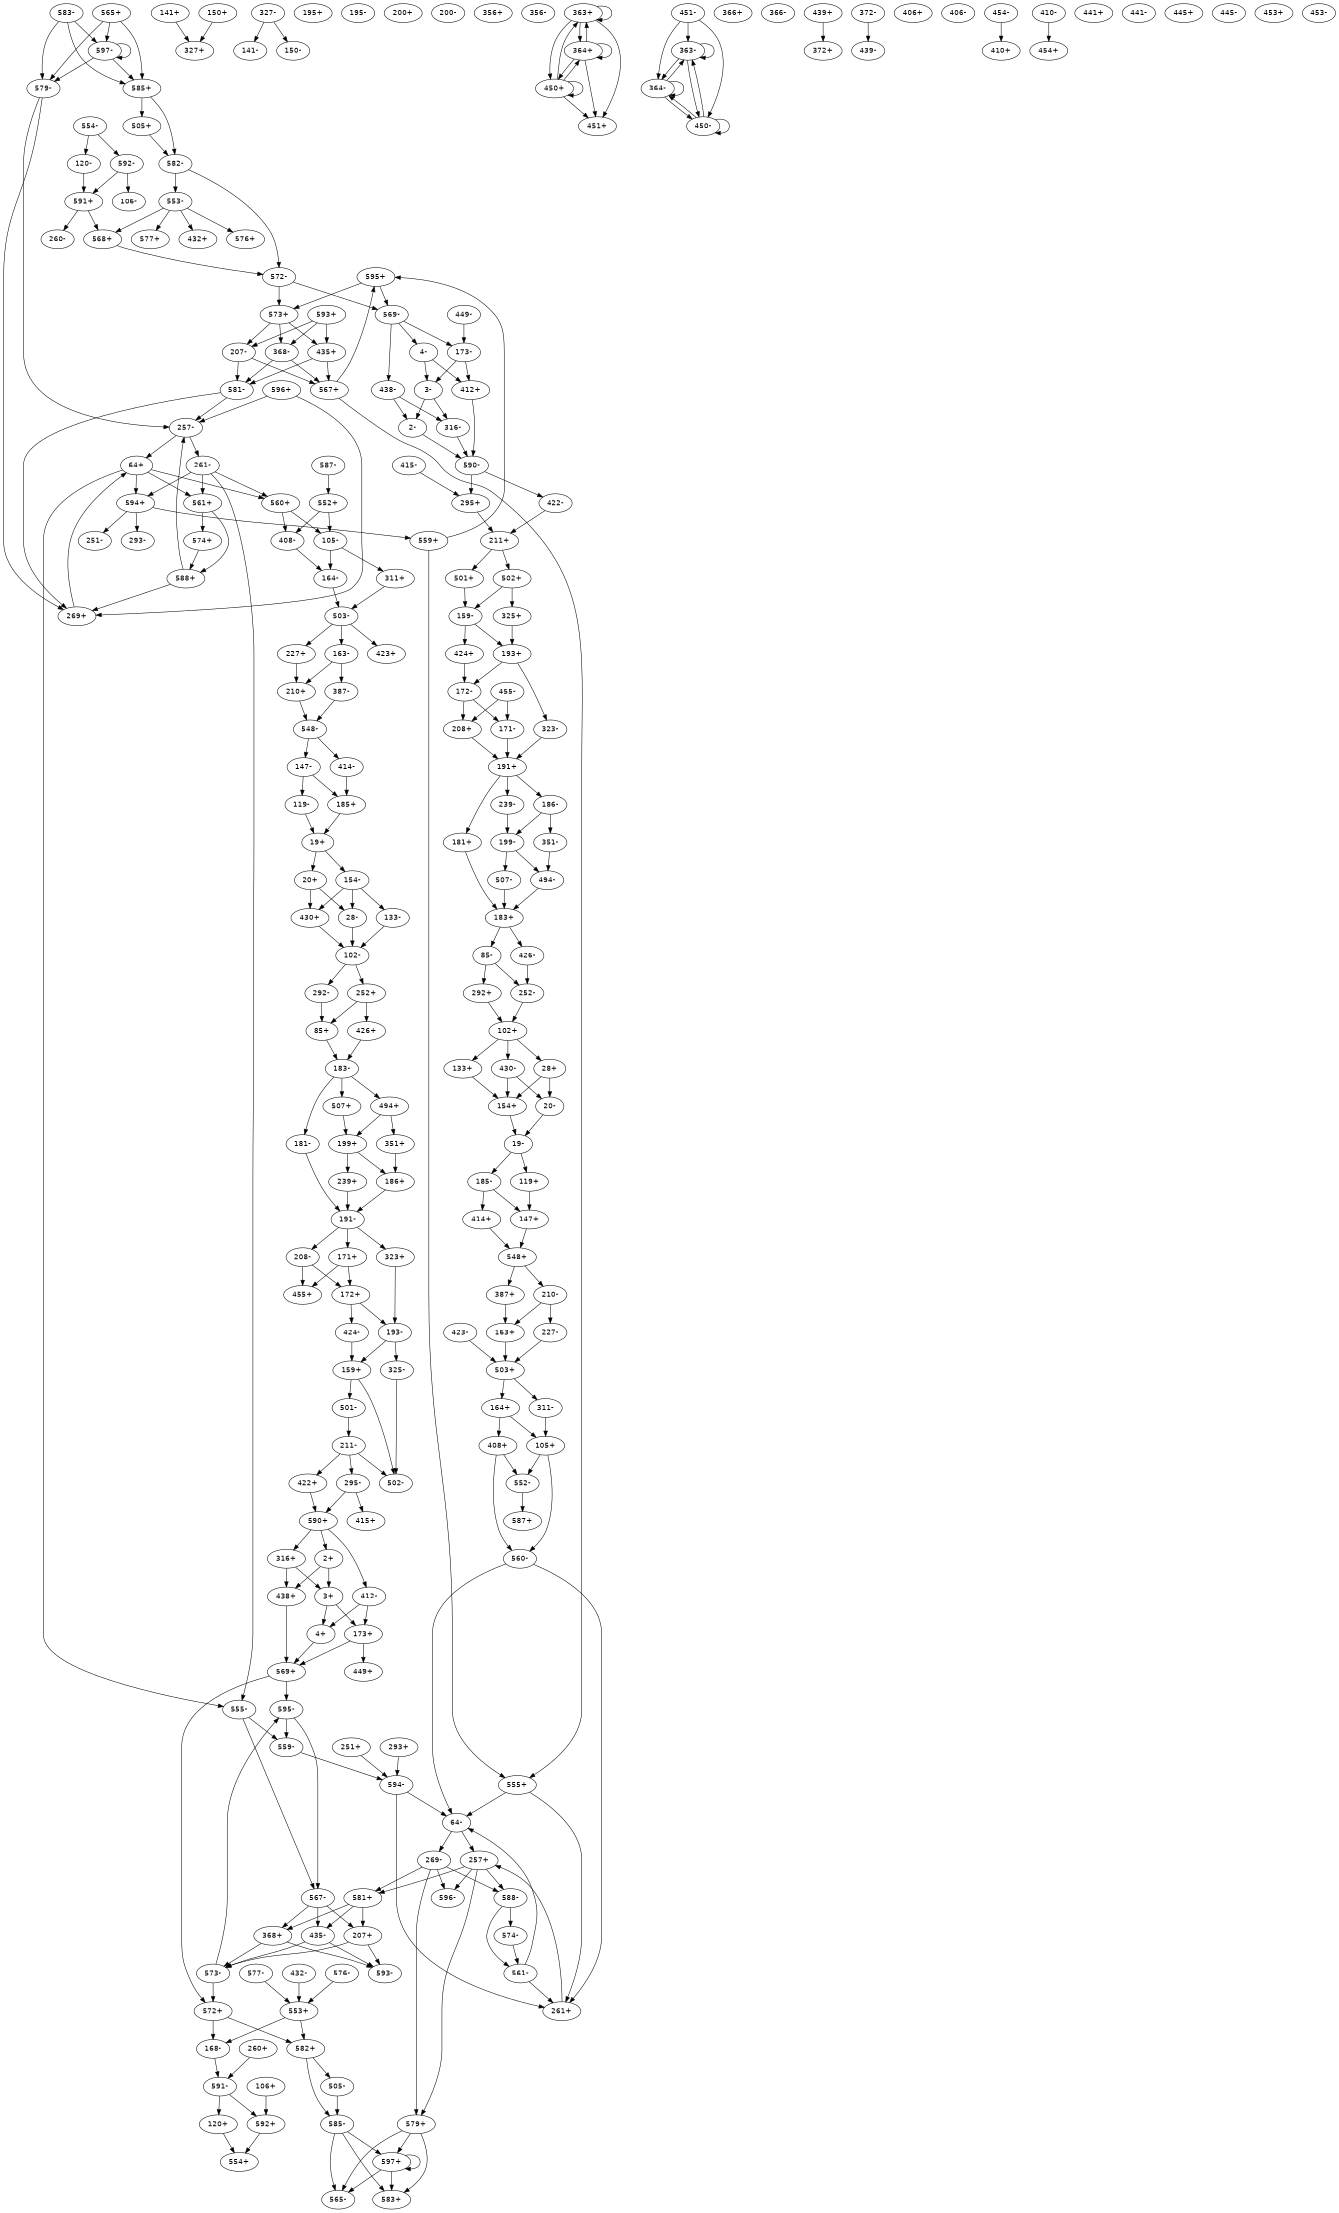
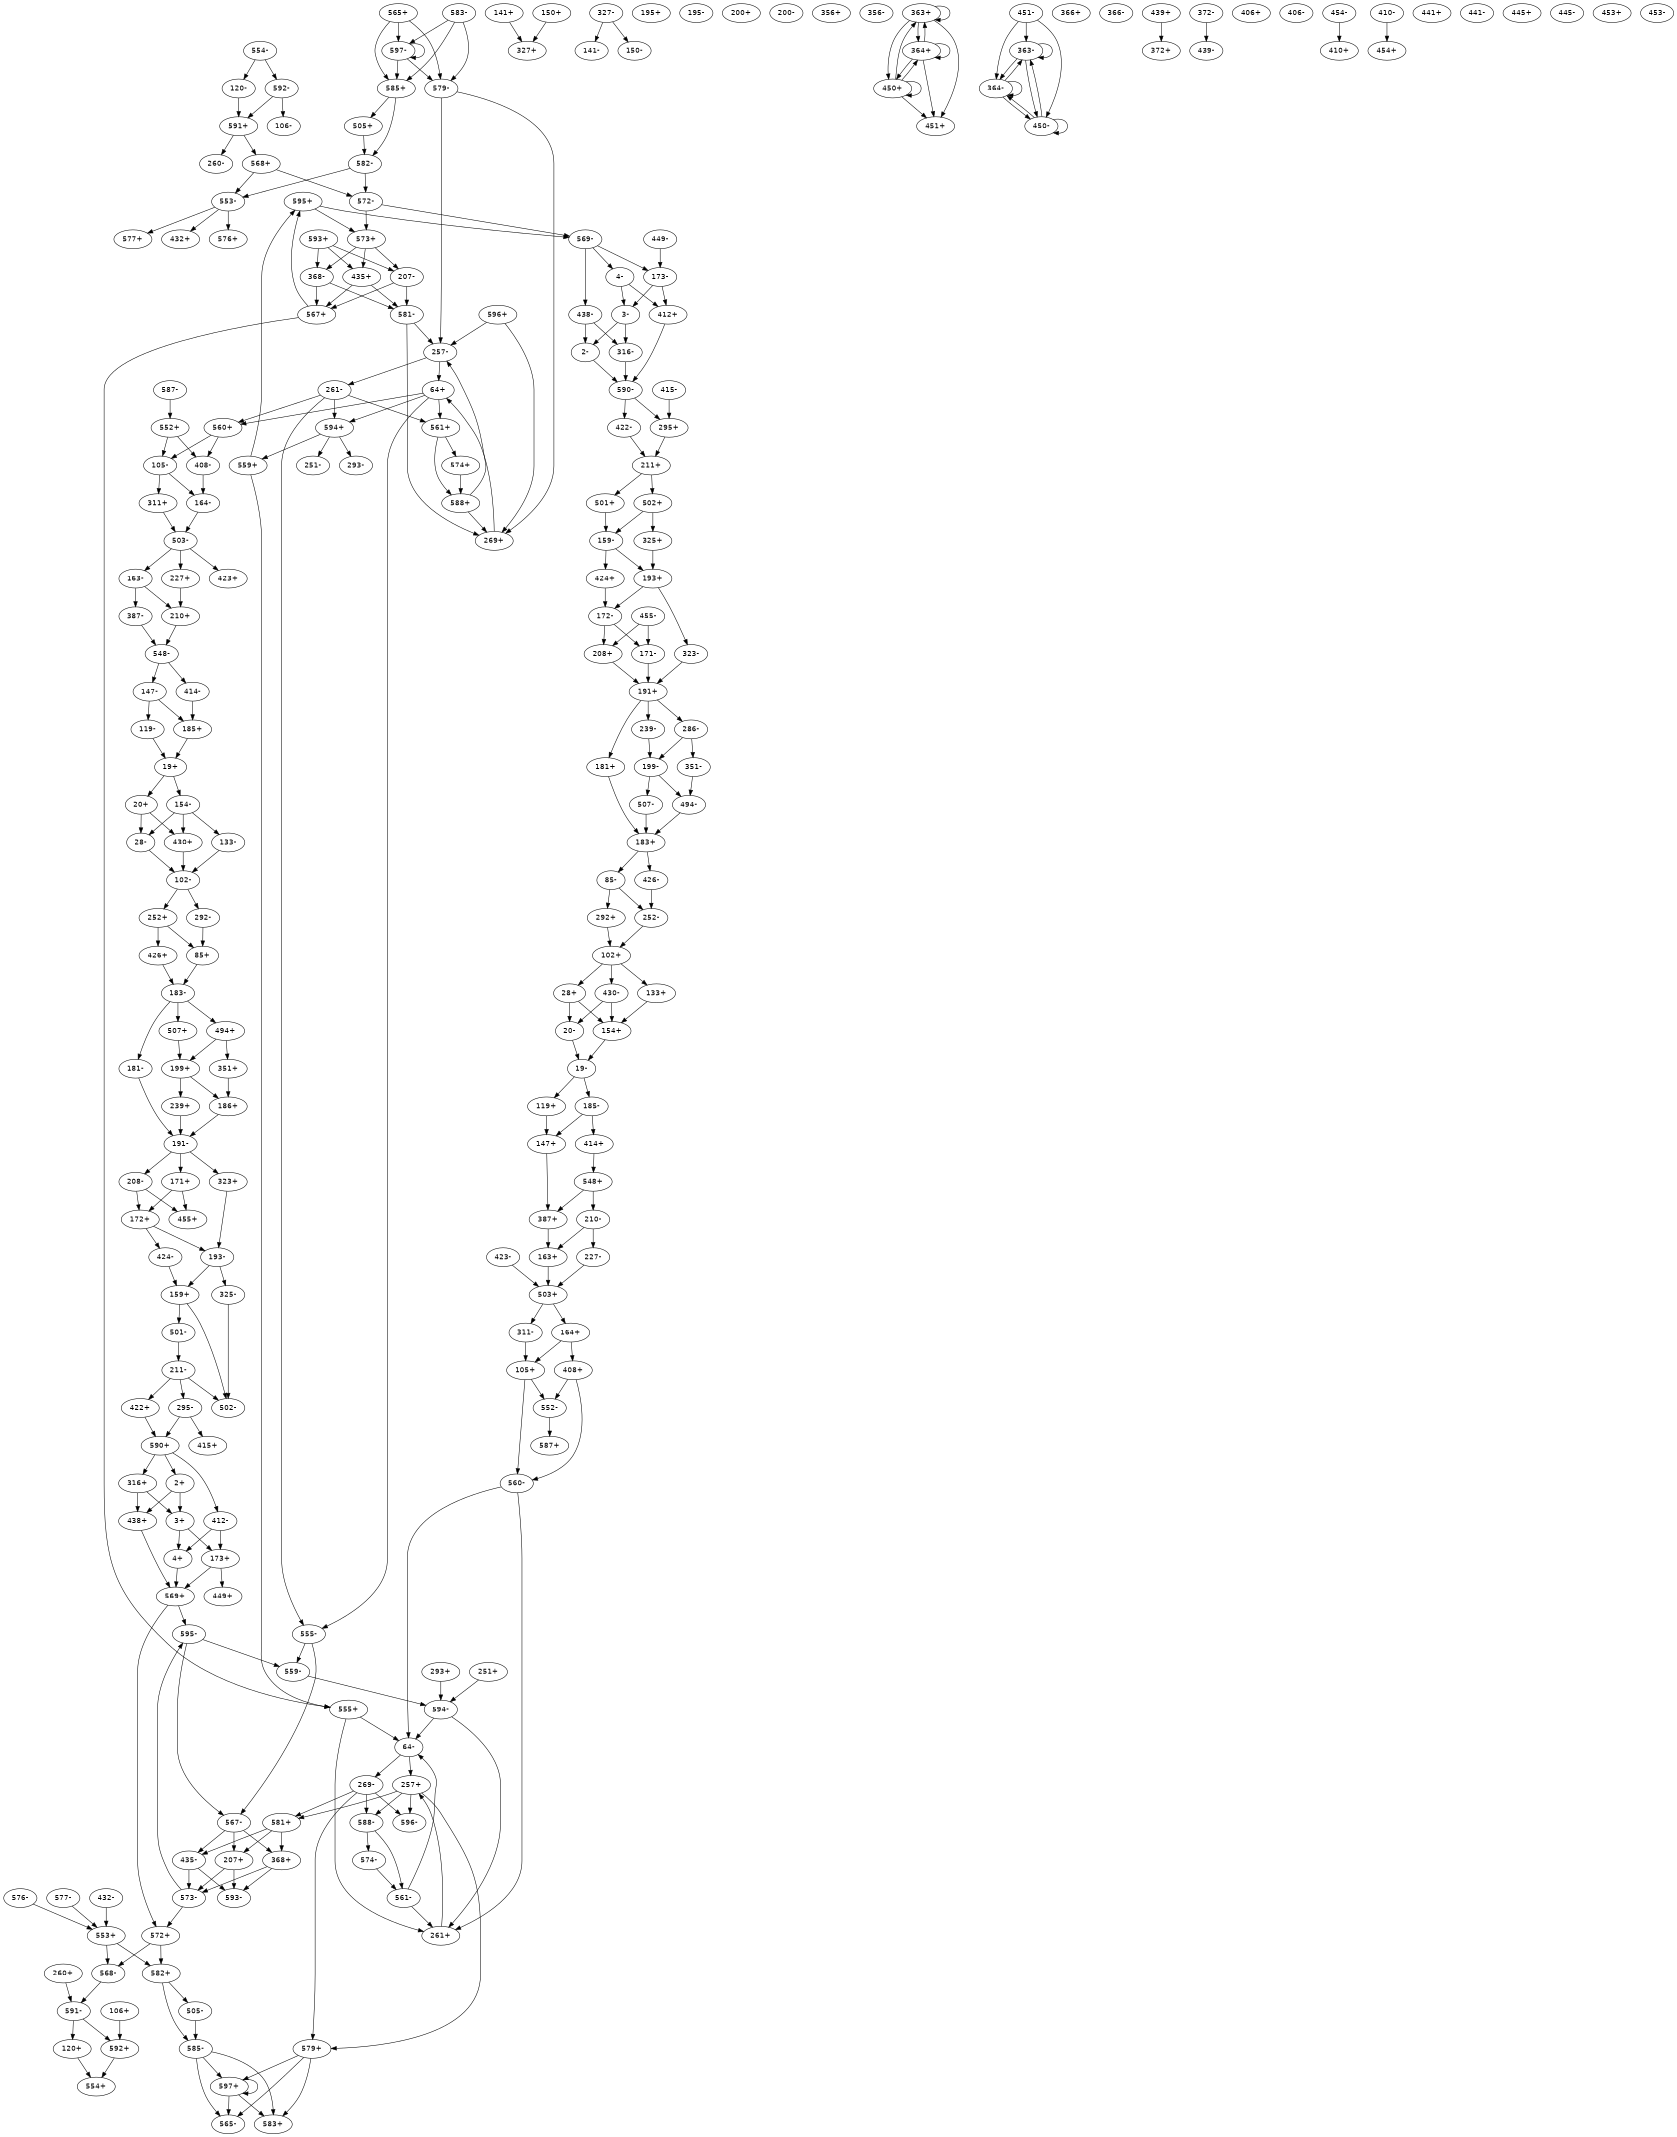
(142, 219) -> (246, 181)
(550, 805) -> (691, 729)
(524, 1236) -> (547, 1179)
(213, 2049) -> (108, 1973)
